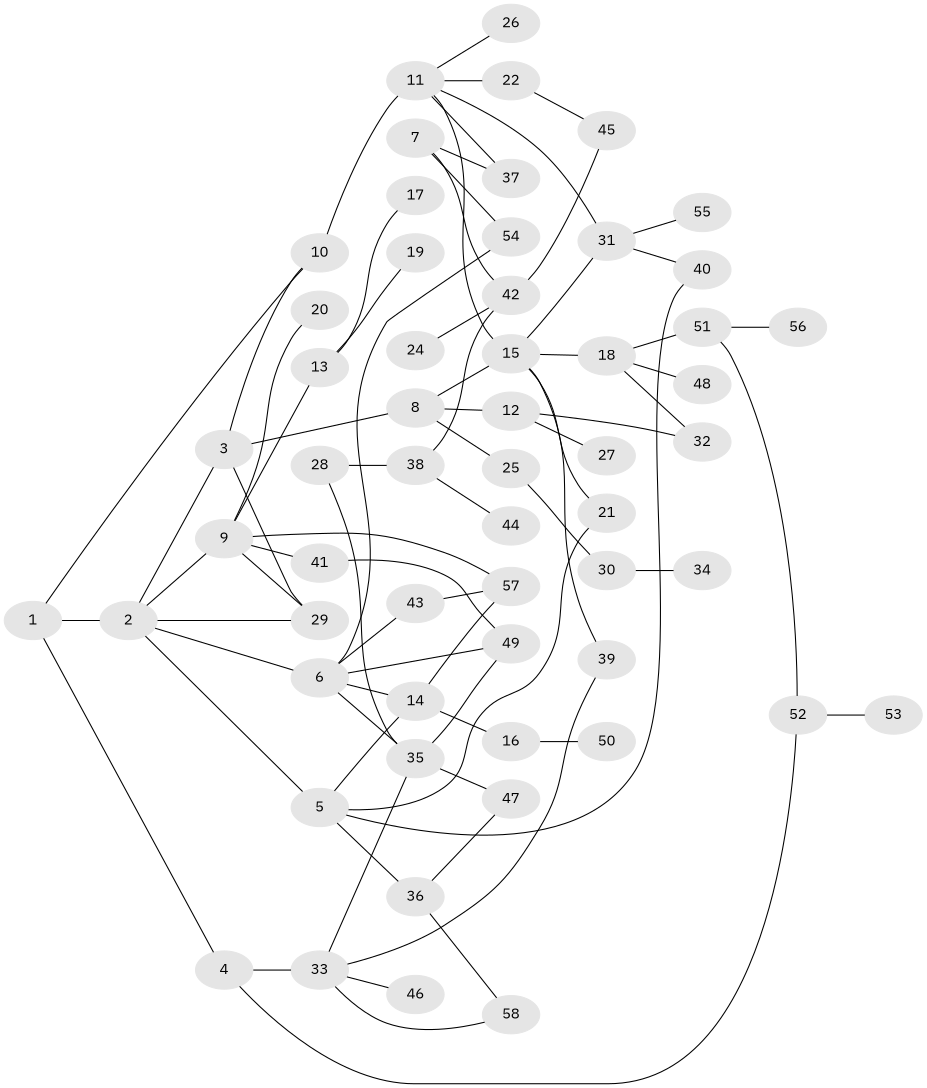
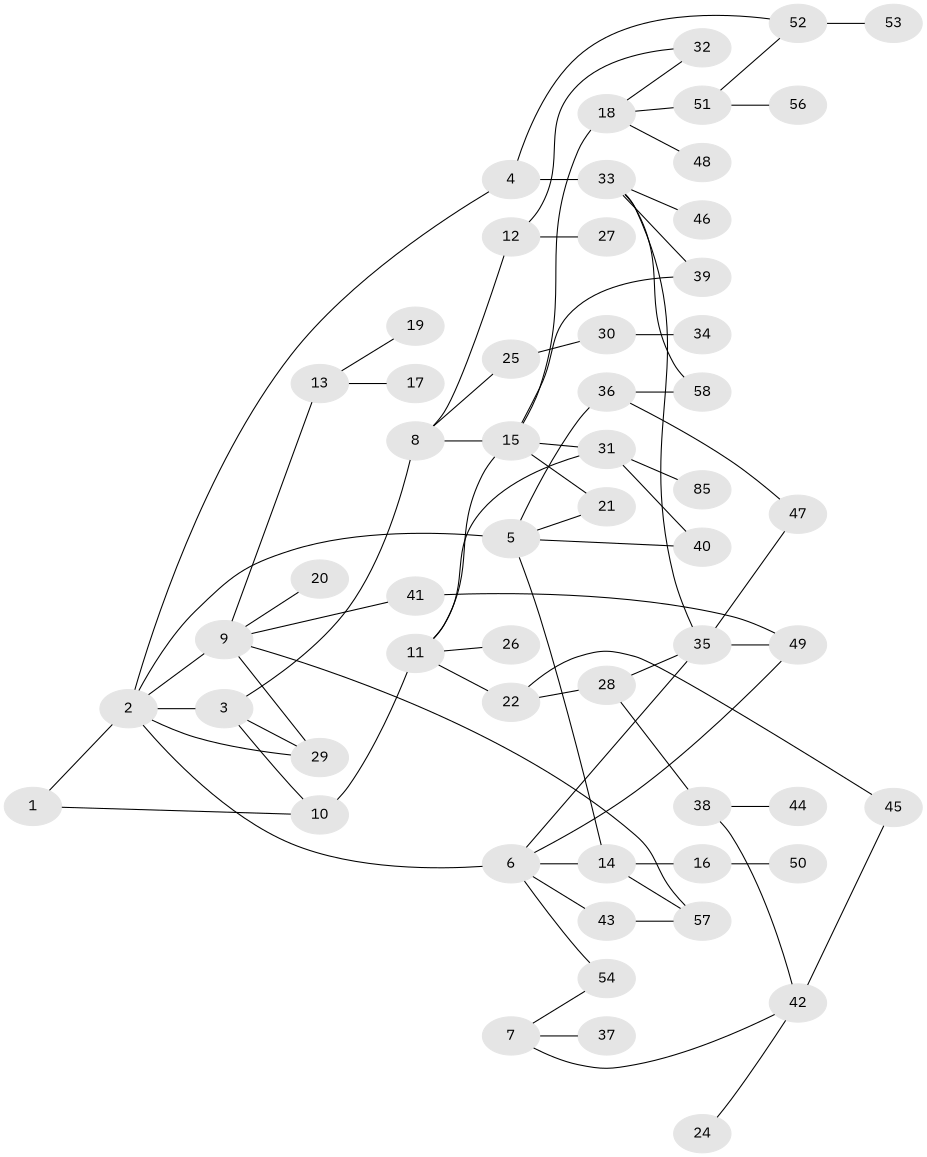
(463, 130) -> none
(702, 212) -> (702, 490)
none -> (555, 695)
(129, 795) -> (259, 402)
